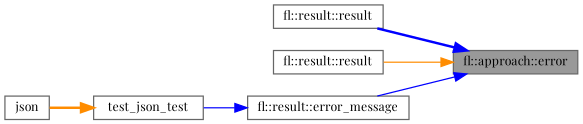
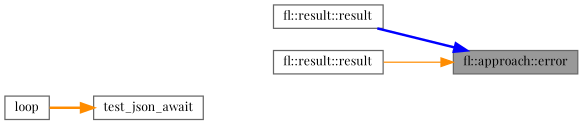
(27, 108) -> (27, 108)
(148, 108) -> (148, 108)
(328, 108) -> none
